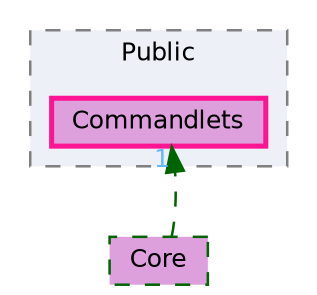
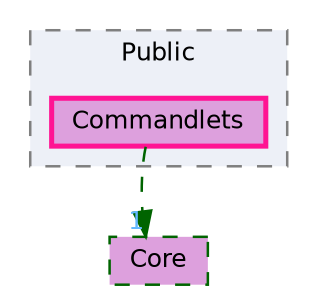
(175, 205) -> (142, 182)
